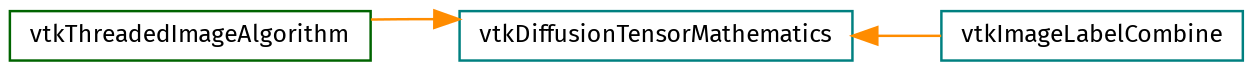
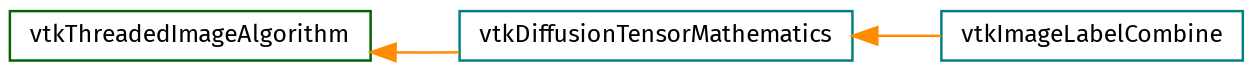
(403, 19) -> (428, 53)
